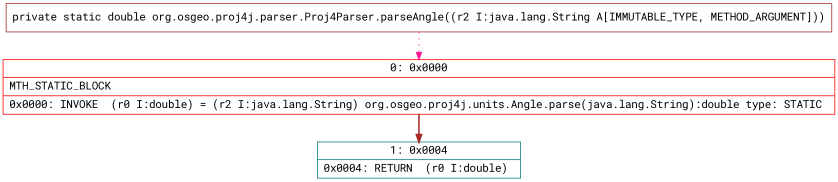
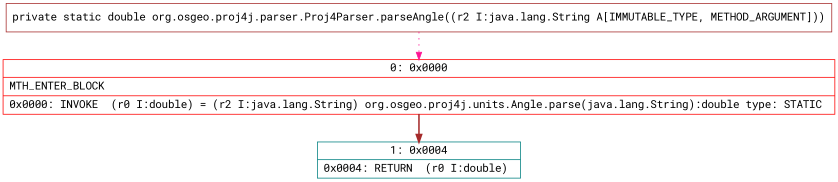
(60, 86) -> (57, 86)
